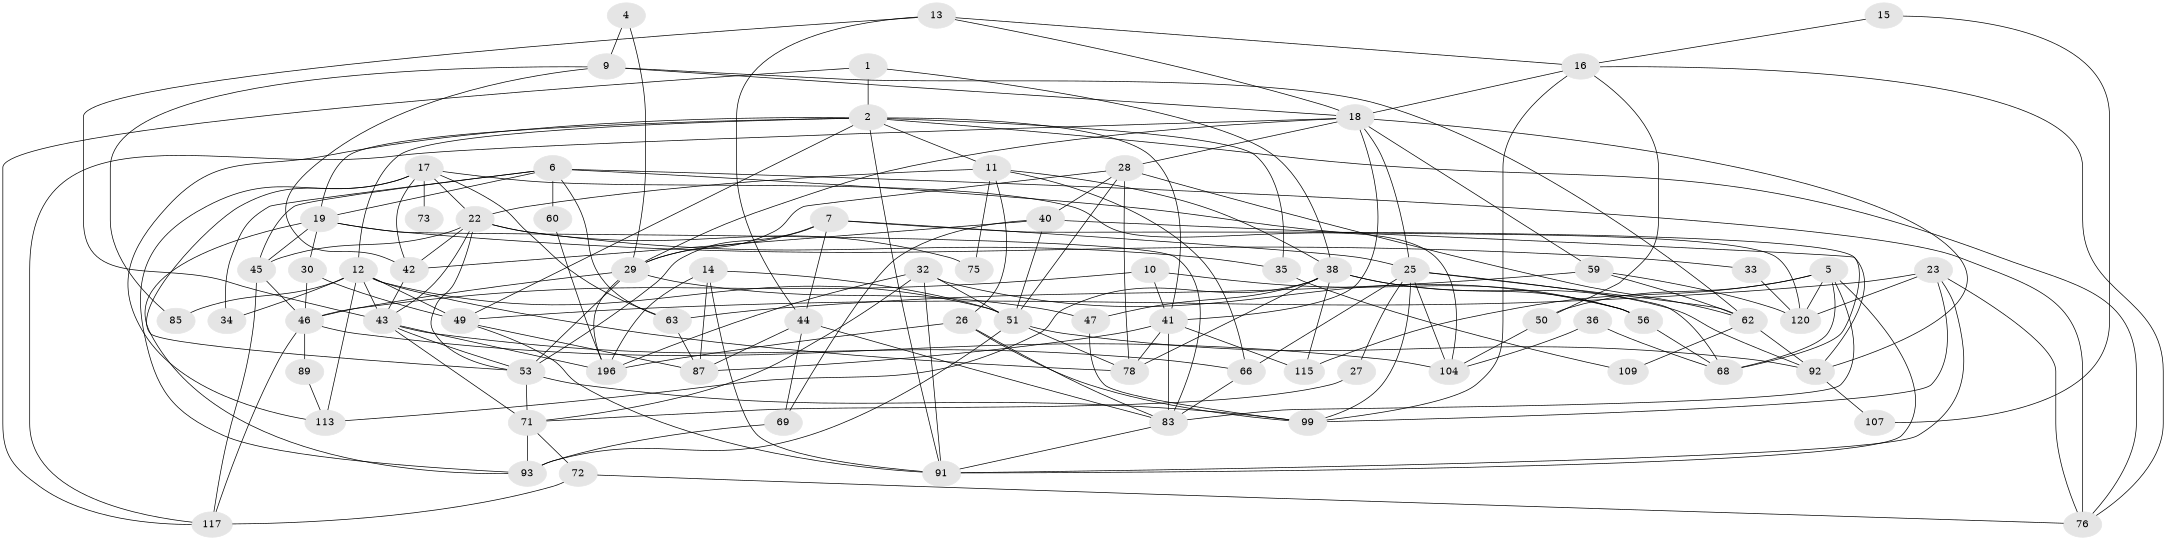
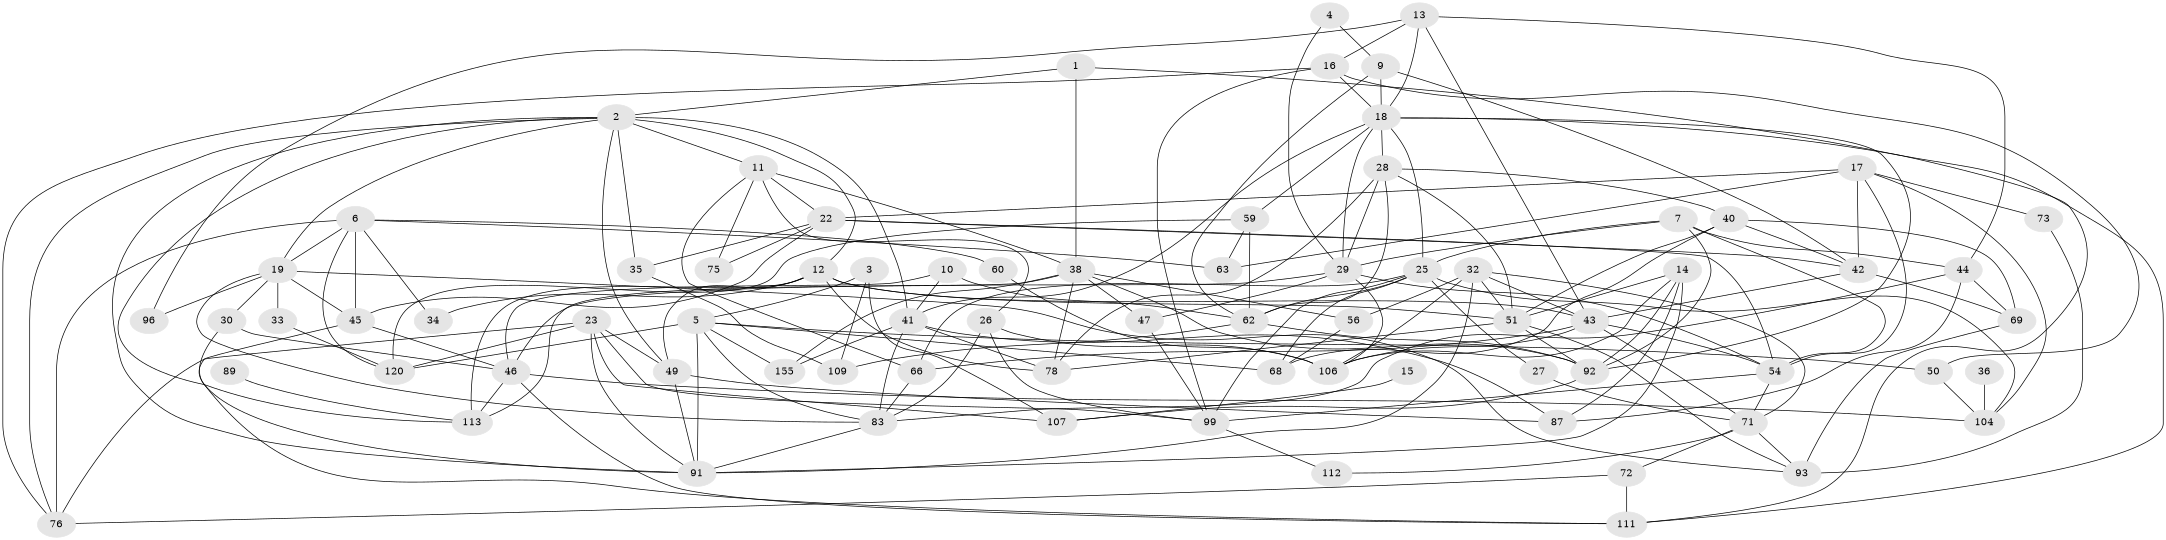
(1732, 41) -> none
none -> (870, 270)
(439, 278) -> (1515, 288)
(1400, 287) -> (1095, 302)
none -> (1939, 293)
(382, 299) -> (405, 452)
none -> (149, 321)
(176, 321) -> none
none -> (1645, 327)
(305, 346) -> (492, 397)
(686, 346) -> none
(1649, 346) -> none
(152, 363) -> (2037, 424)
(526, 372) -> (1775, 372)
(607, 372) -> (1328, 372)
(1304, 372) -> (785, 372)
none -> (918, 411)
none -> (1332, 474)
(212, 525) -> (1627, 525)
